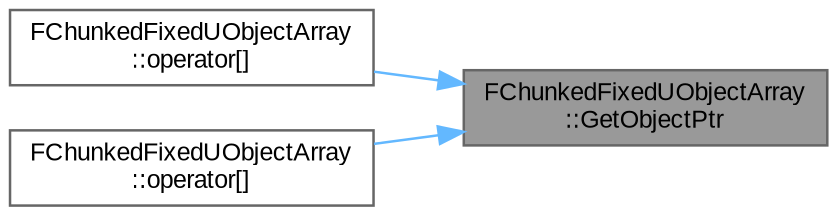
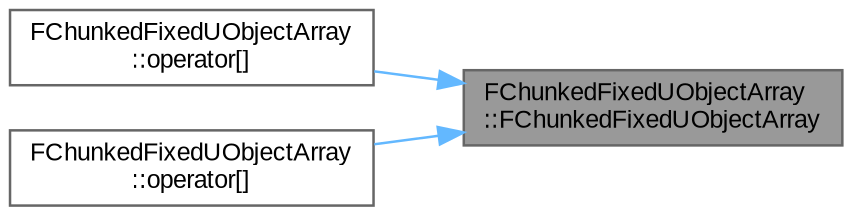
(646, 108) -> (653, 108)
